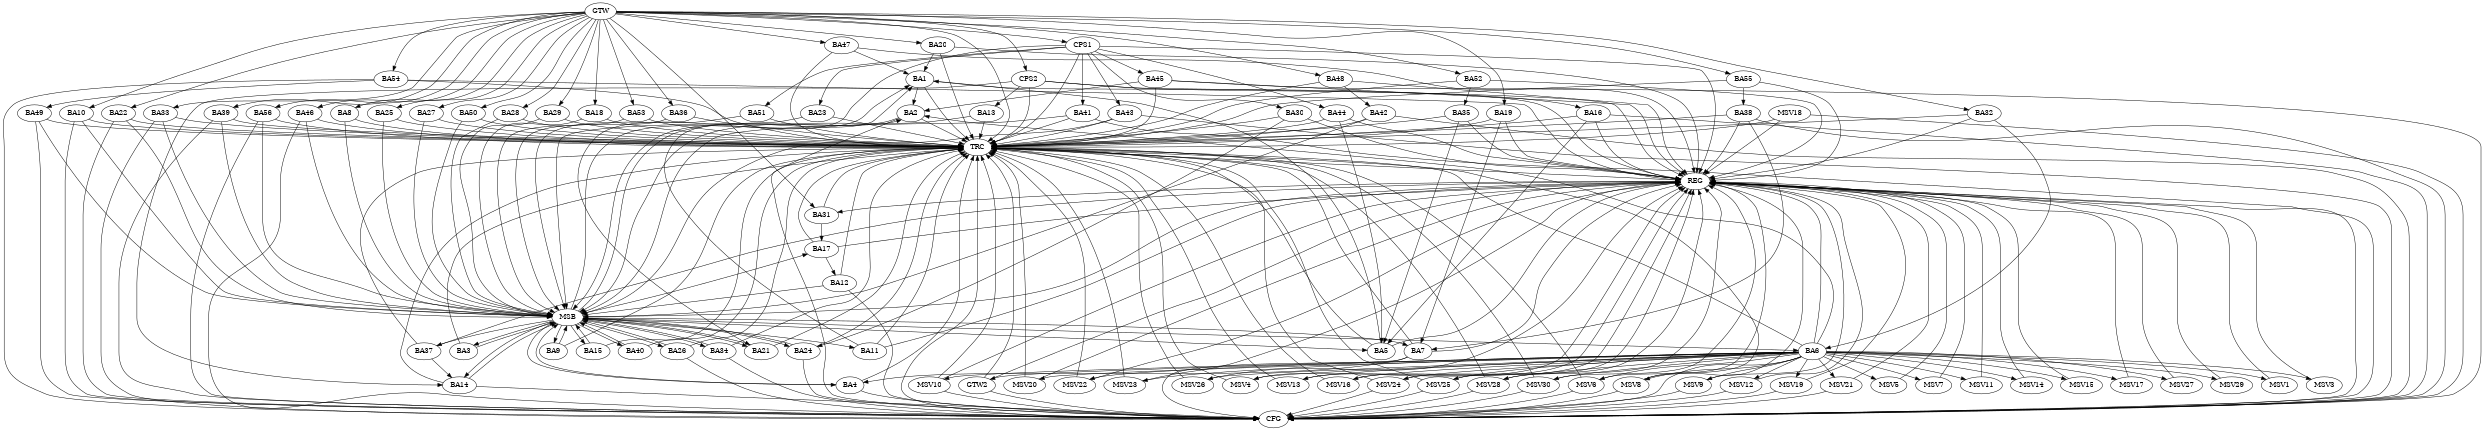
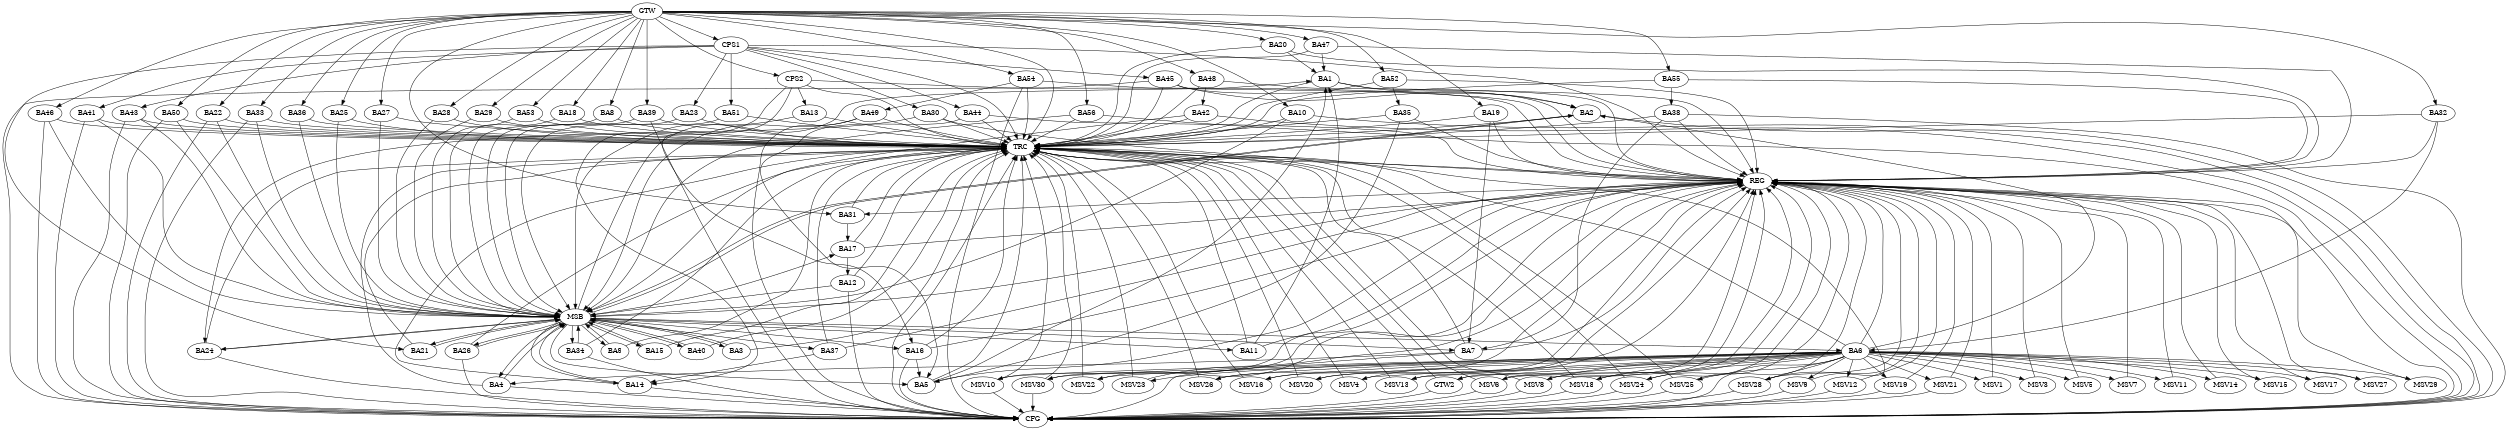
none -> (742, 332)
none -> (1721, 364)
none -> (424, 413)
